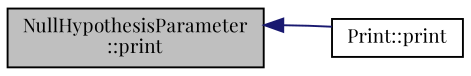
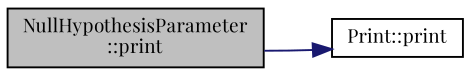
(308, 26) -> (289, 51)
